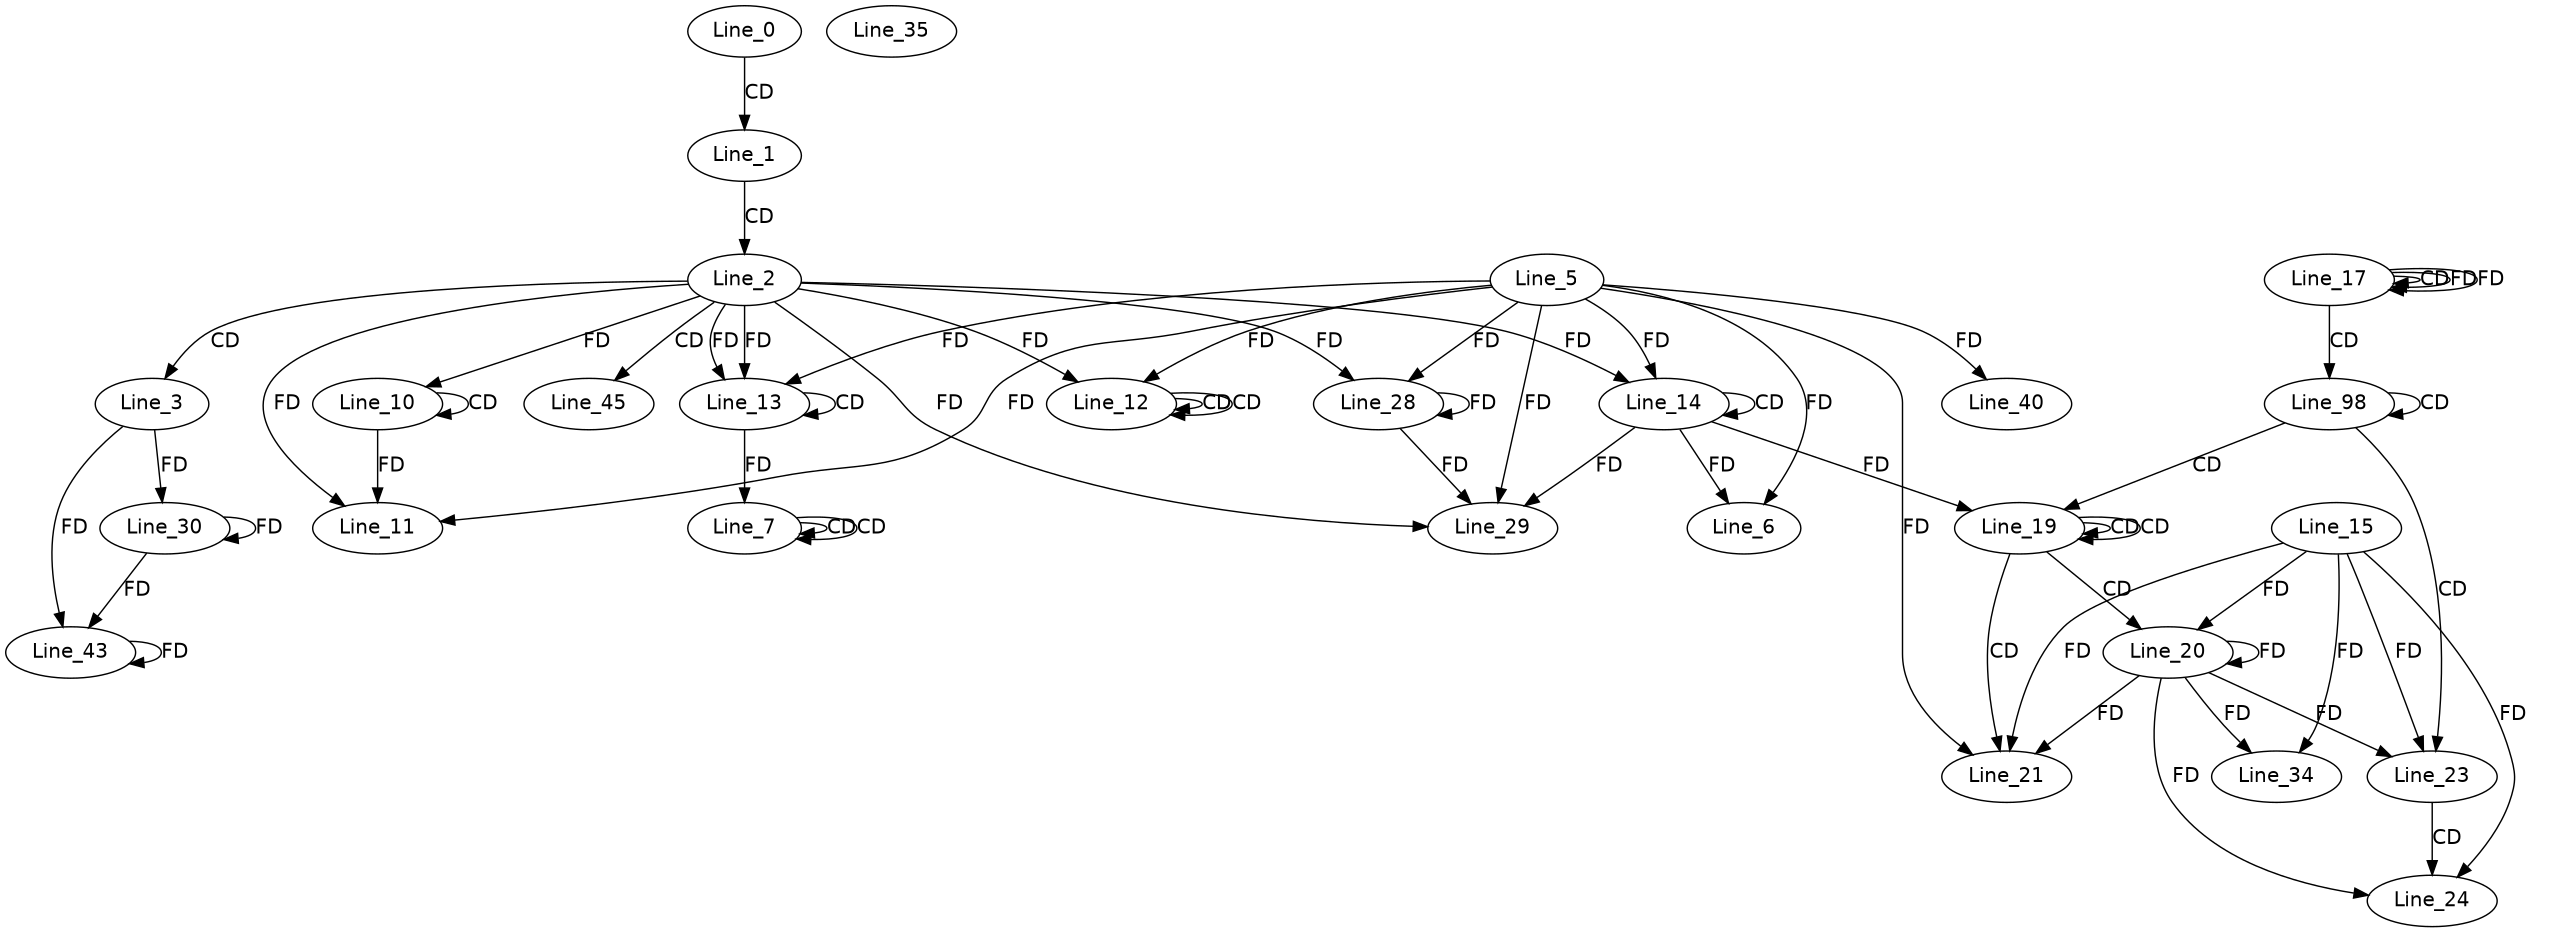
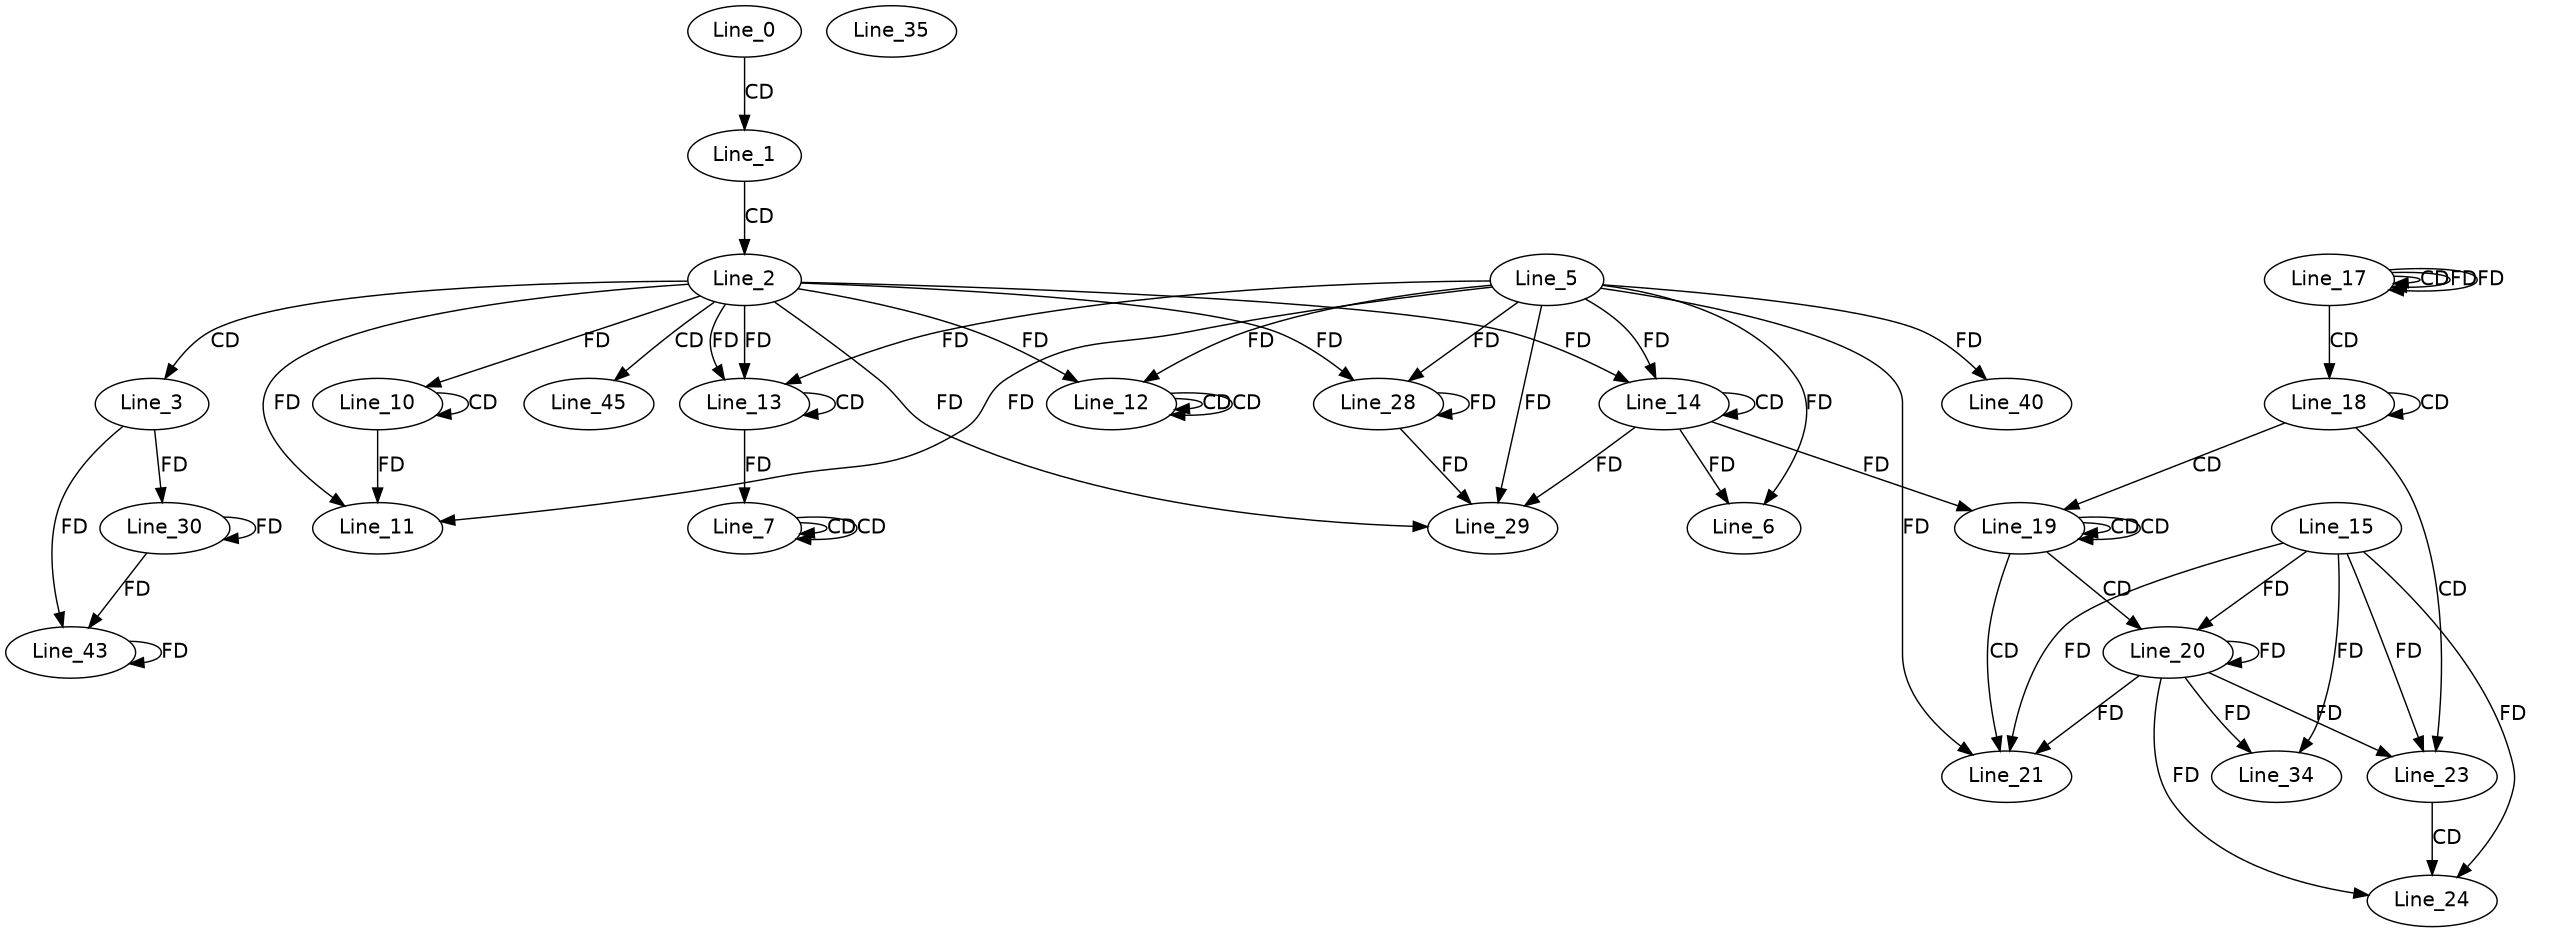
(2329, 404) -> (2329, 404)
